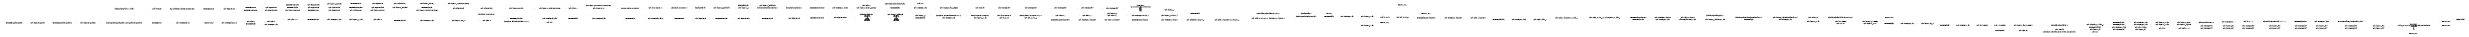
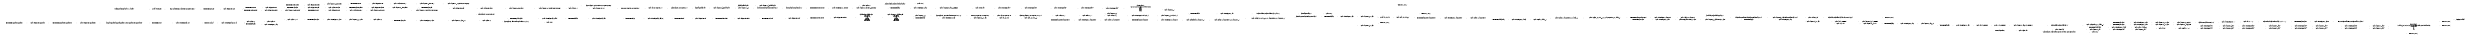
none -> (1227, 14)
